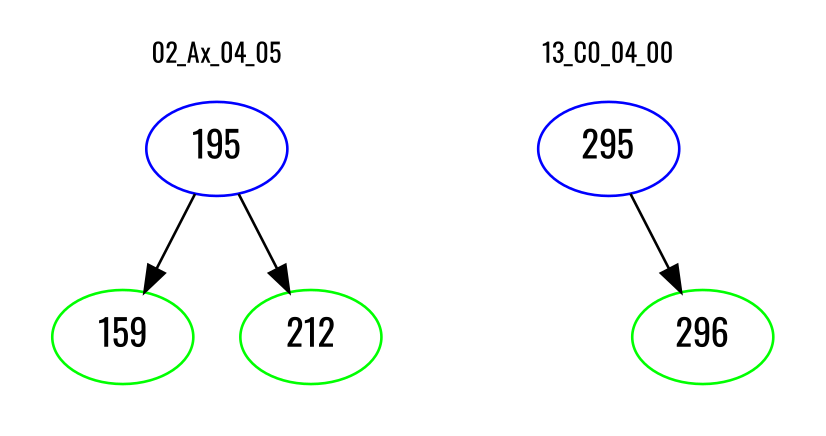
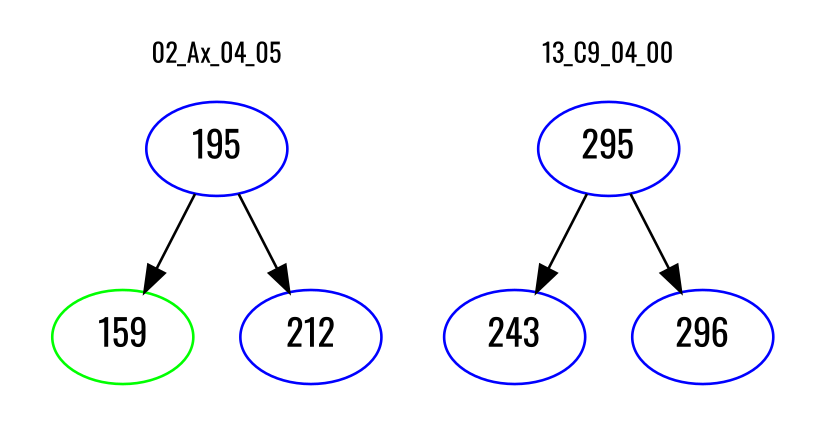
(609, 56) -> (609, 56)
(311, 337) -> (311, 337)
none -> (515, 337)
(703, 337) -> (703, 337)
